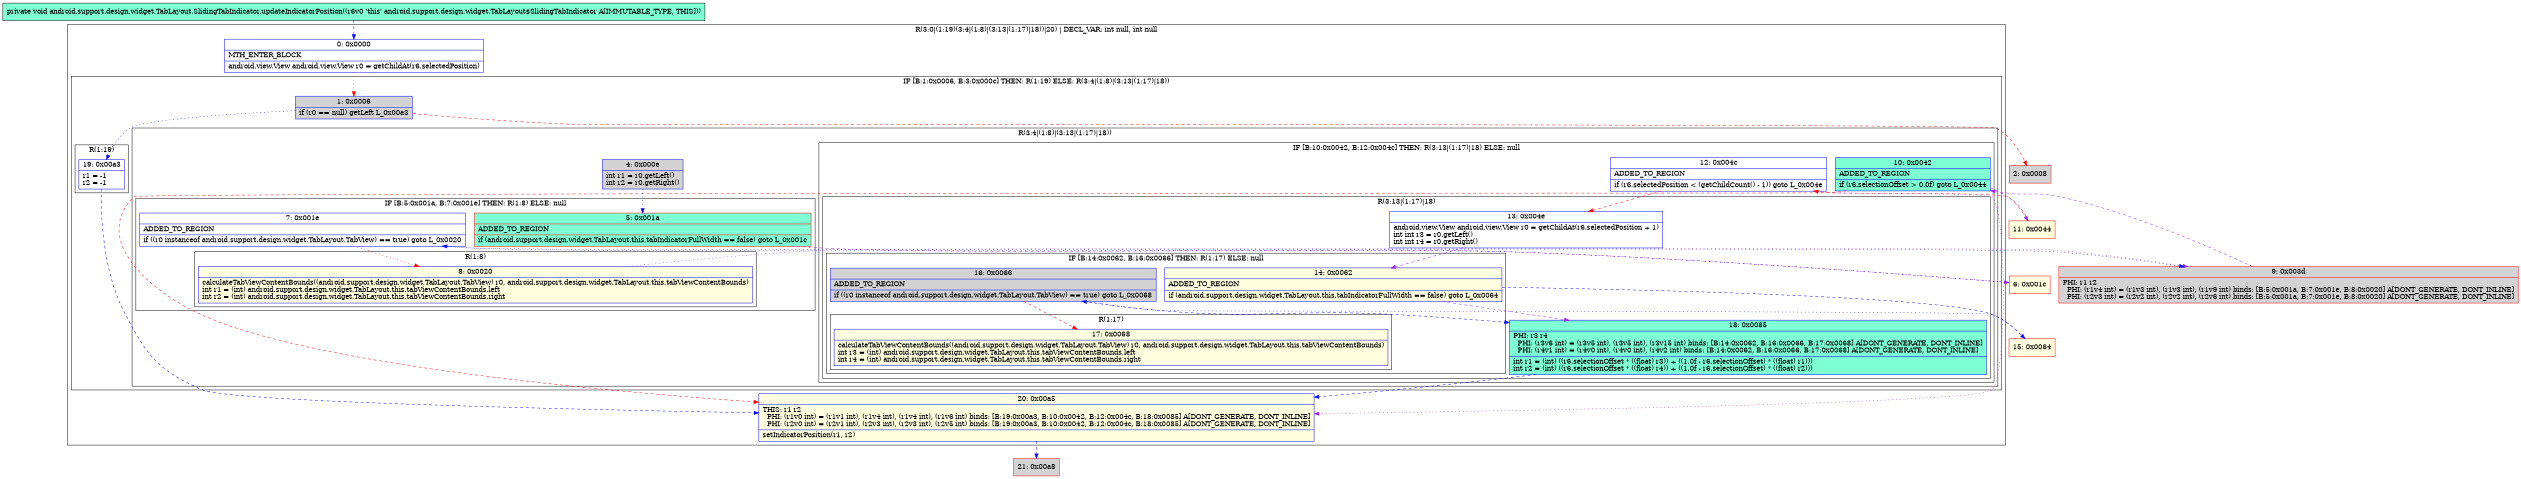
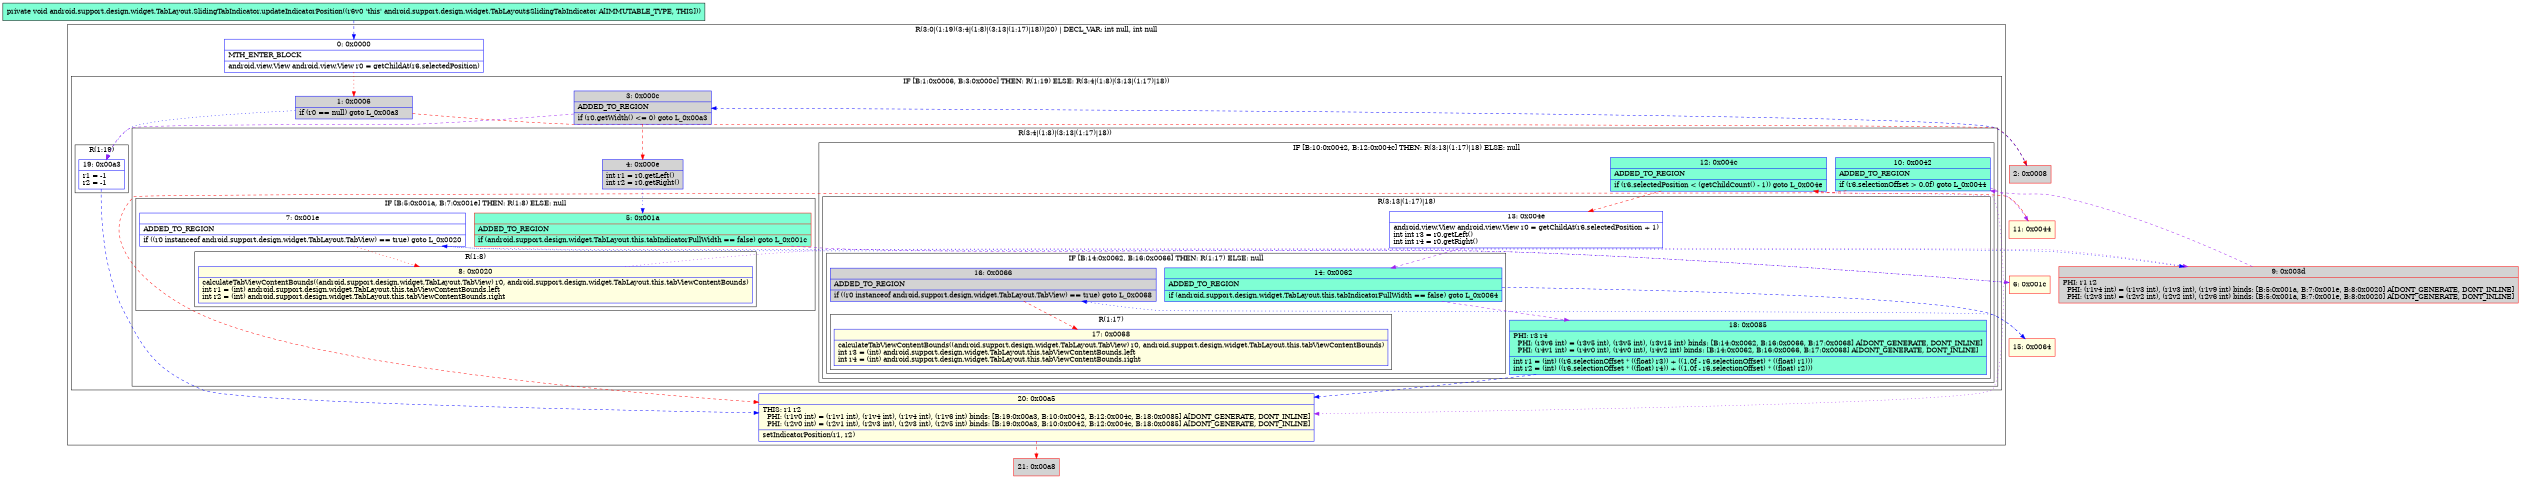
none -> (643, 108)
(354, 113) -> (349, 113)
(1719, 174) -> (1719, 174)
(1333, 285) -> (1333, 285)
(1399, 315) -> none
(1036, 448) -> (1036, 448)
